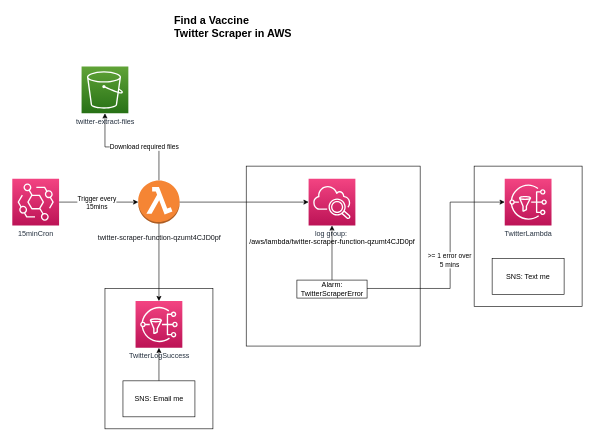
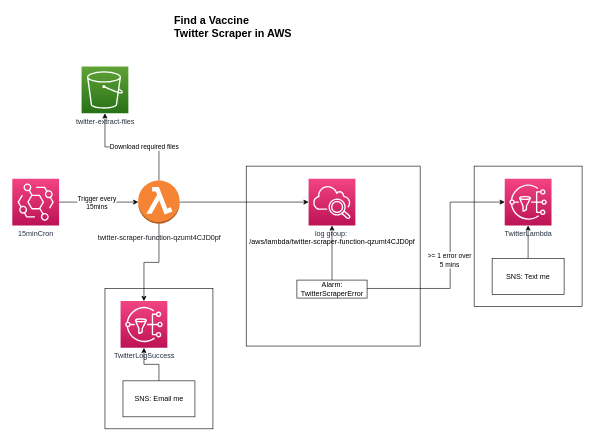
none -> (528, 230)
(159, 324) -> (144, 324)
